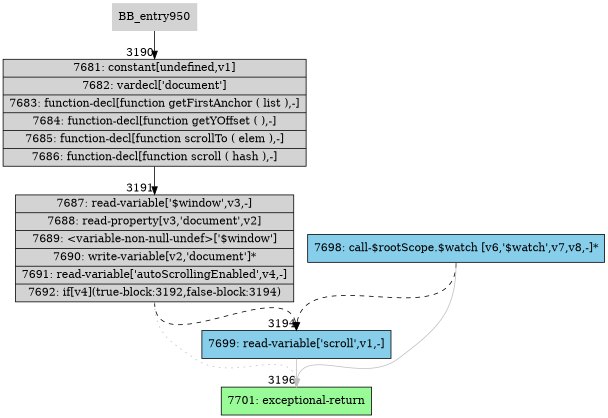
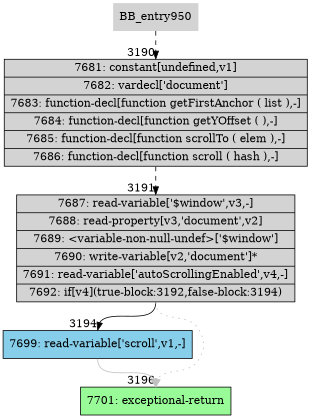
(155, 41) -> (156, 41)
(155, 177) -> (156, 177)
(456, 248) -> none
(222, 317) -> (131, 316)
